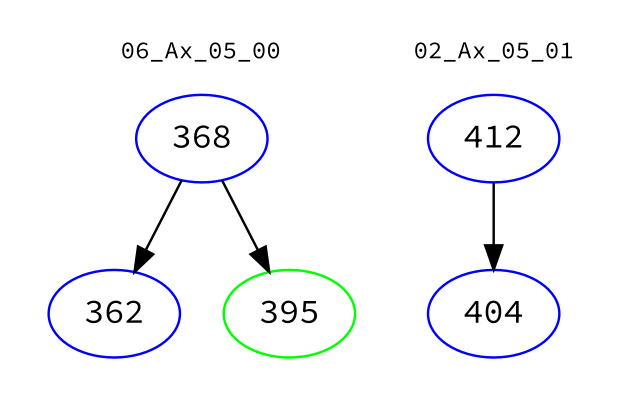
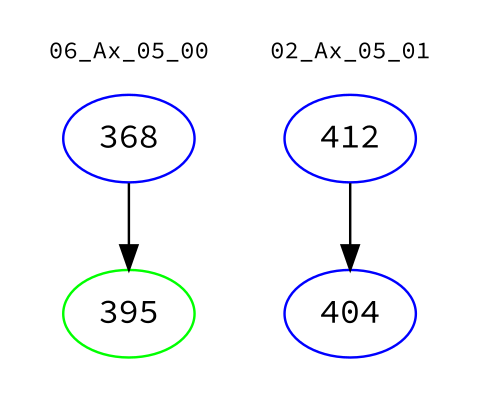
(114, 314) -> none
